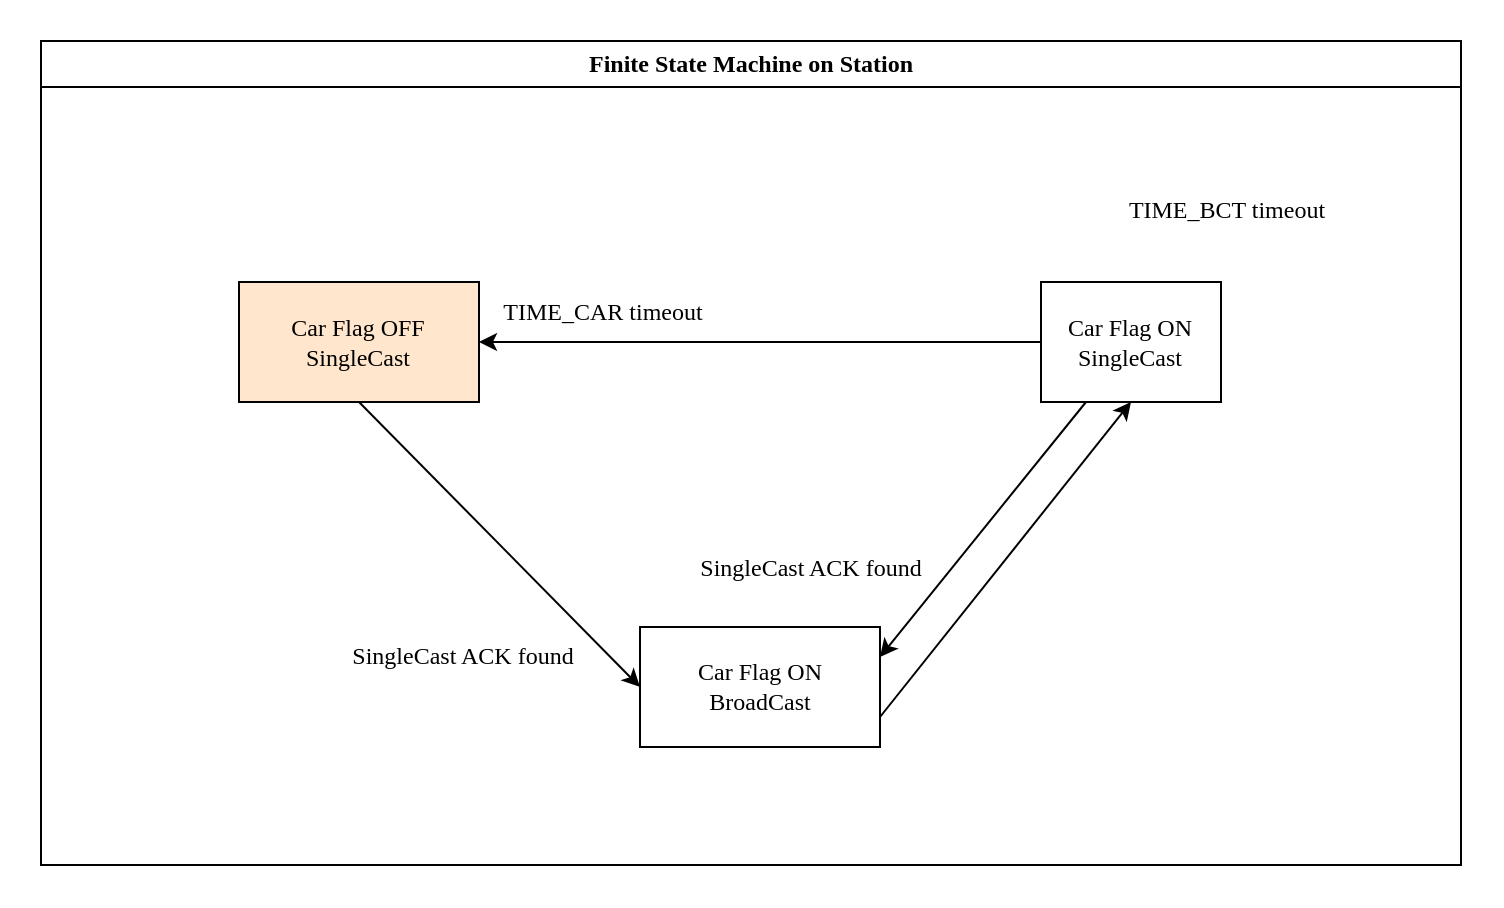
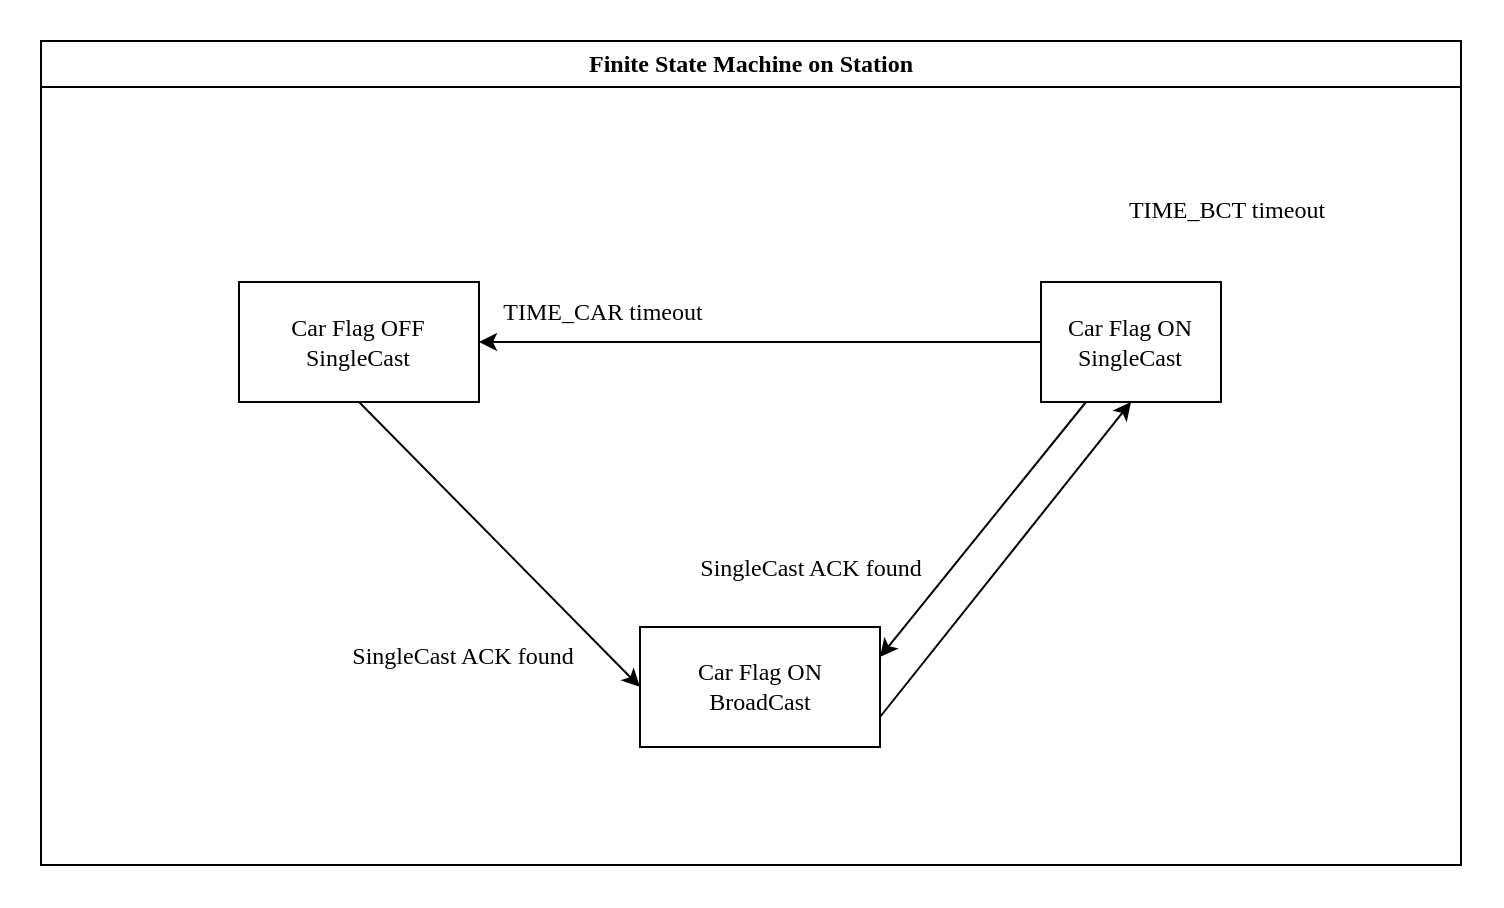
(359, 342) -> (359, 342)
